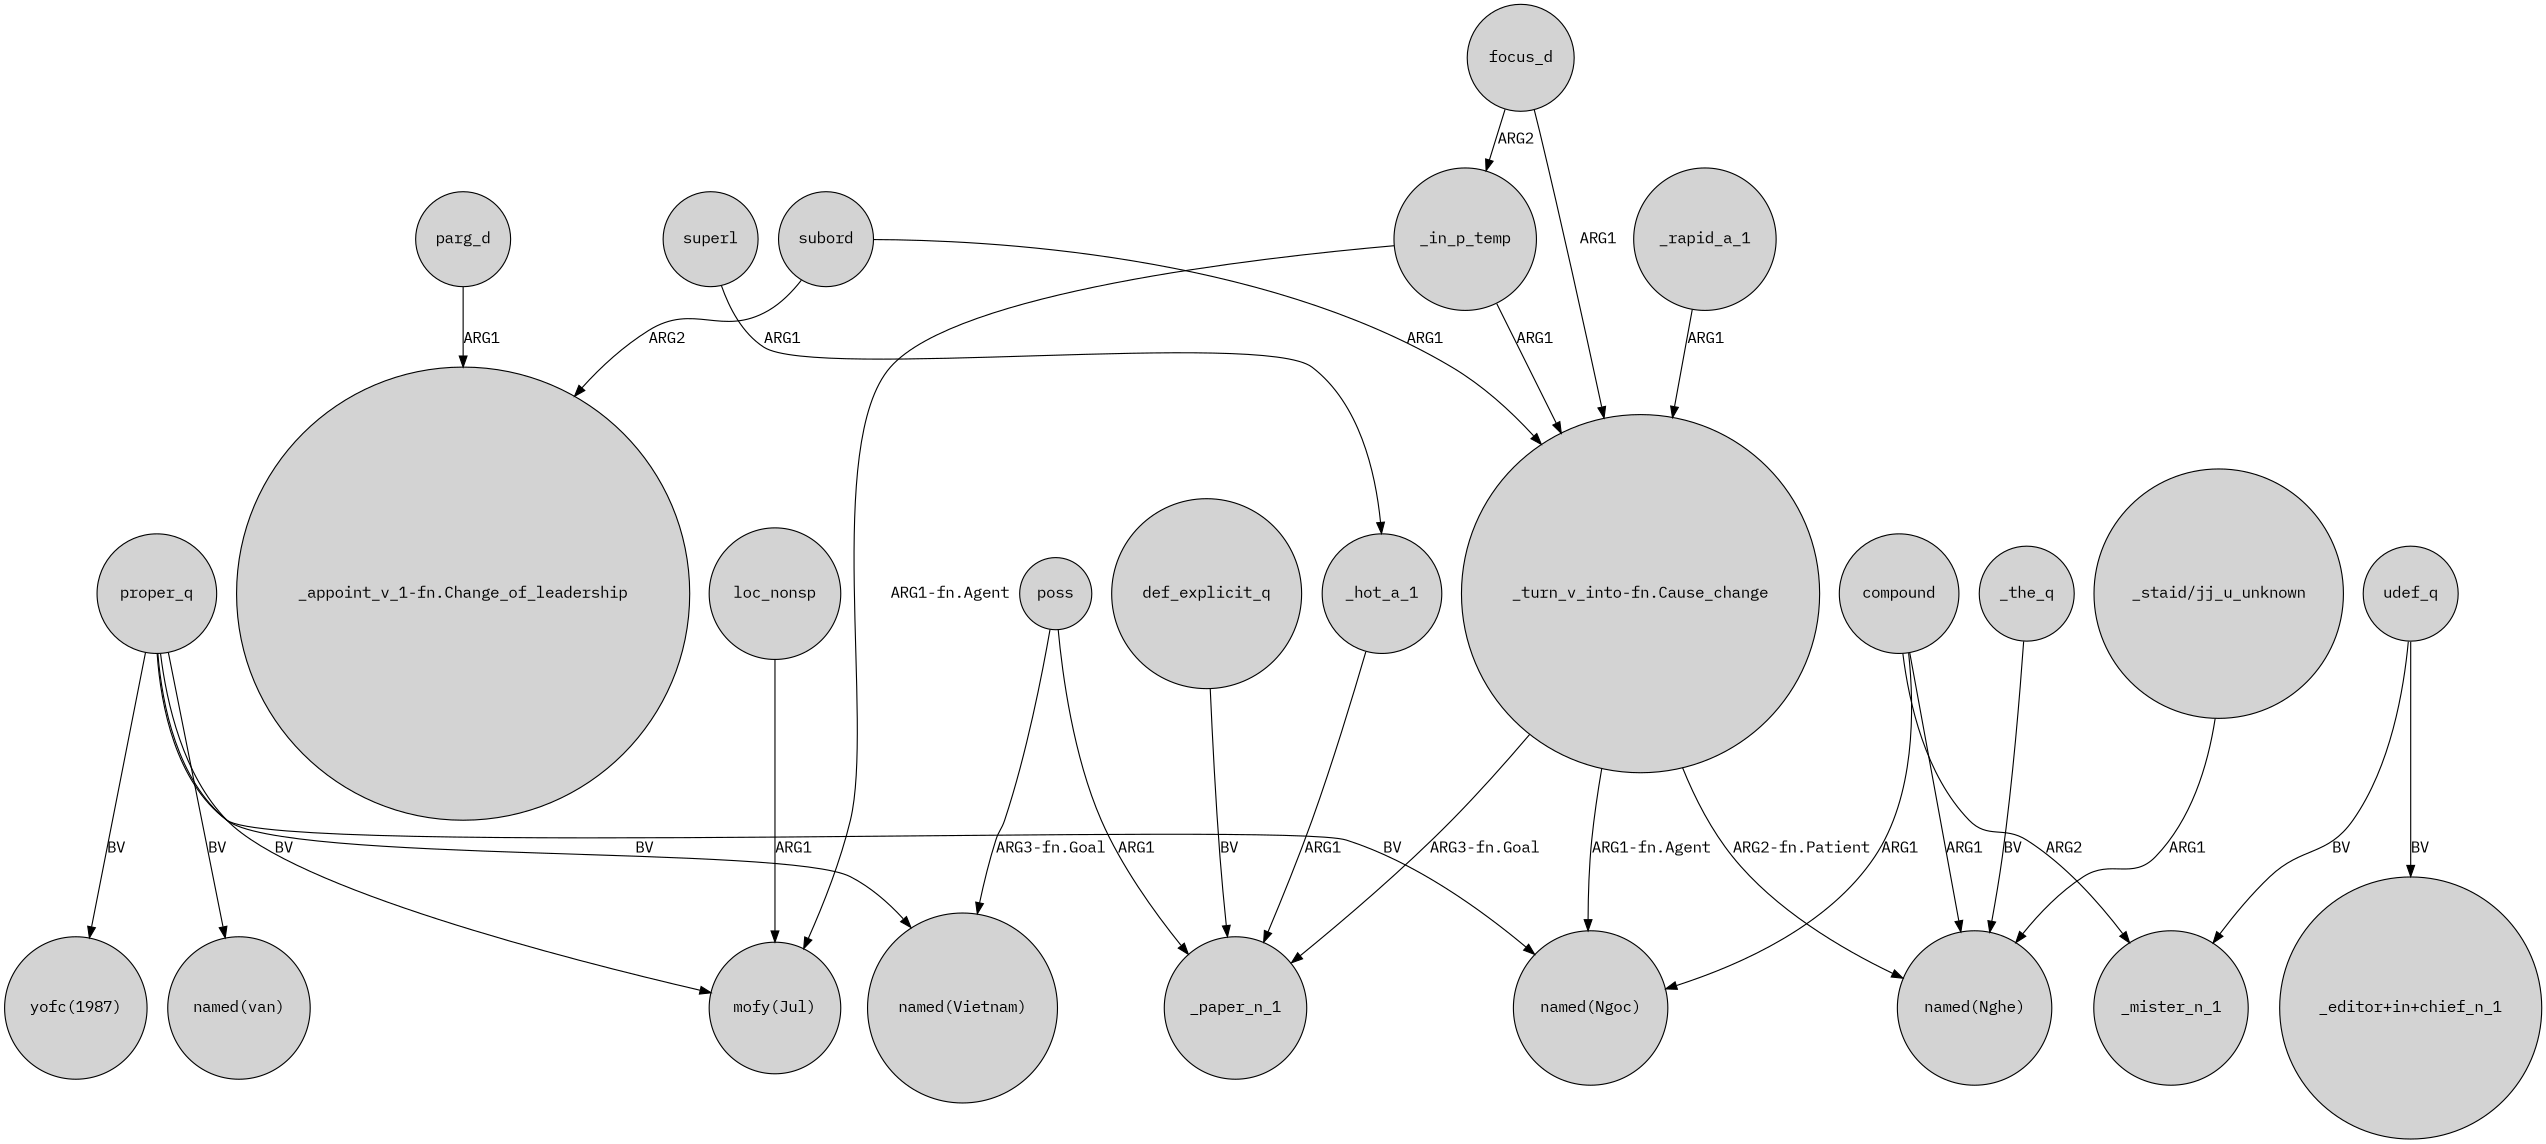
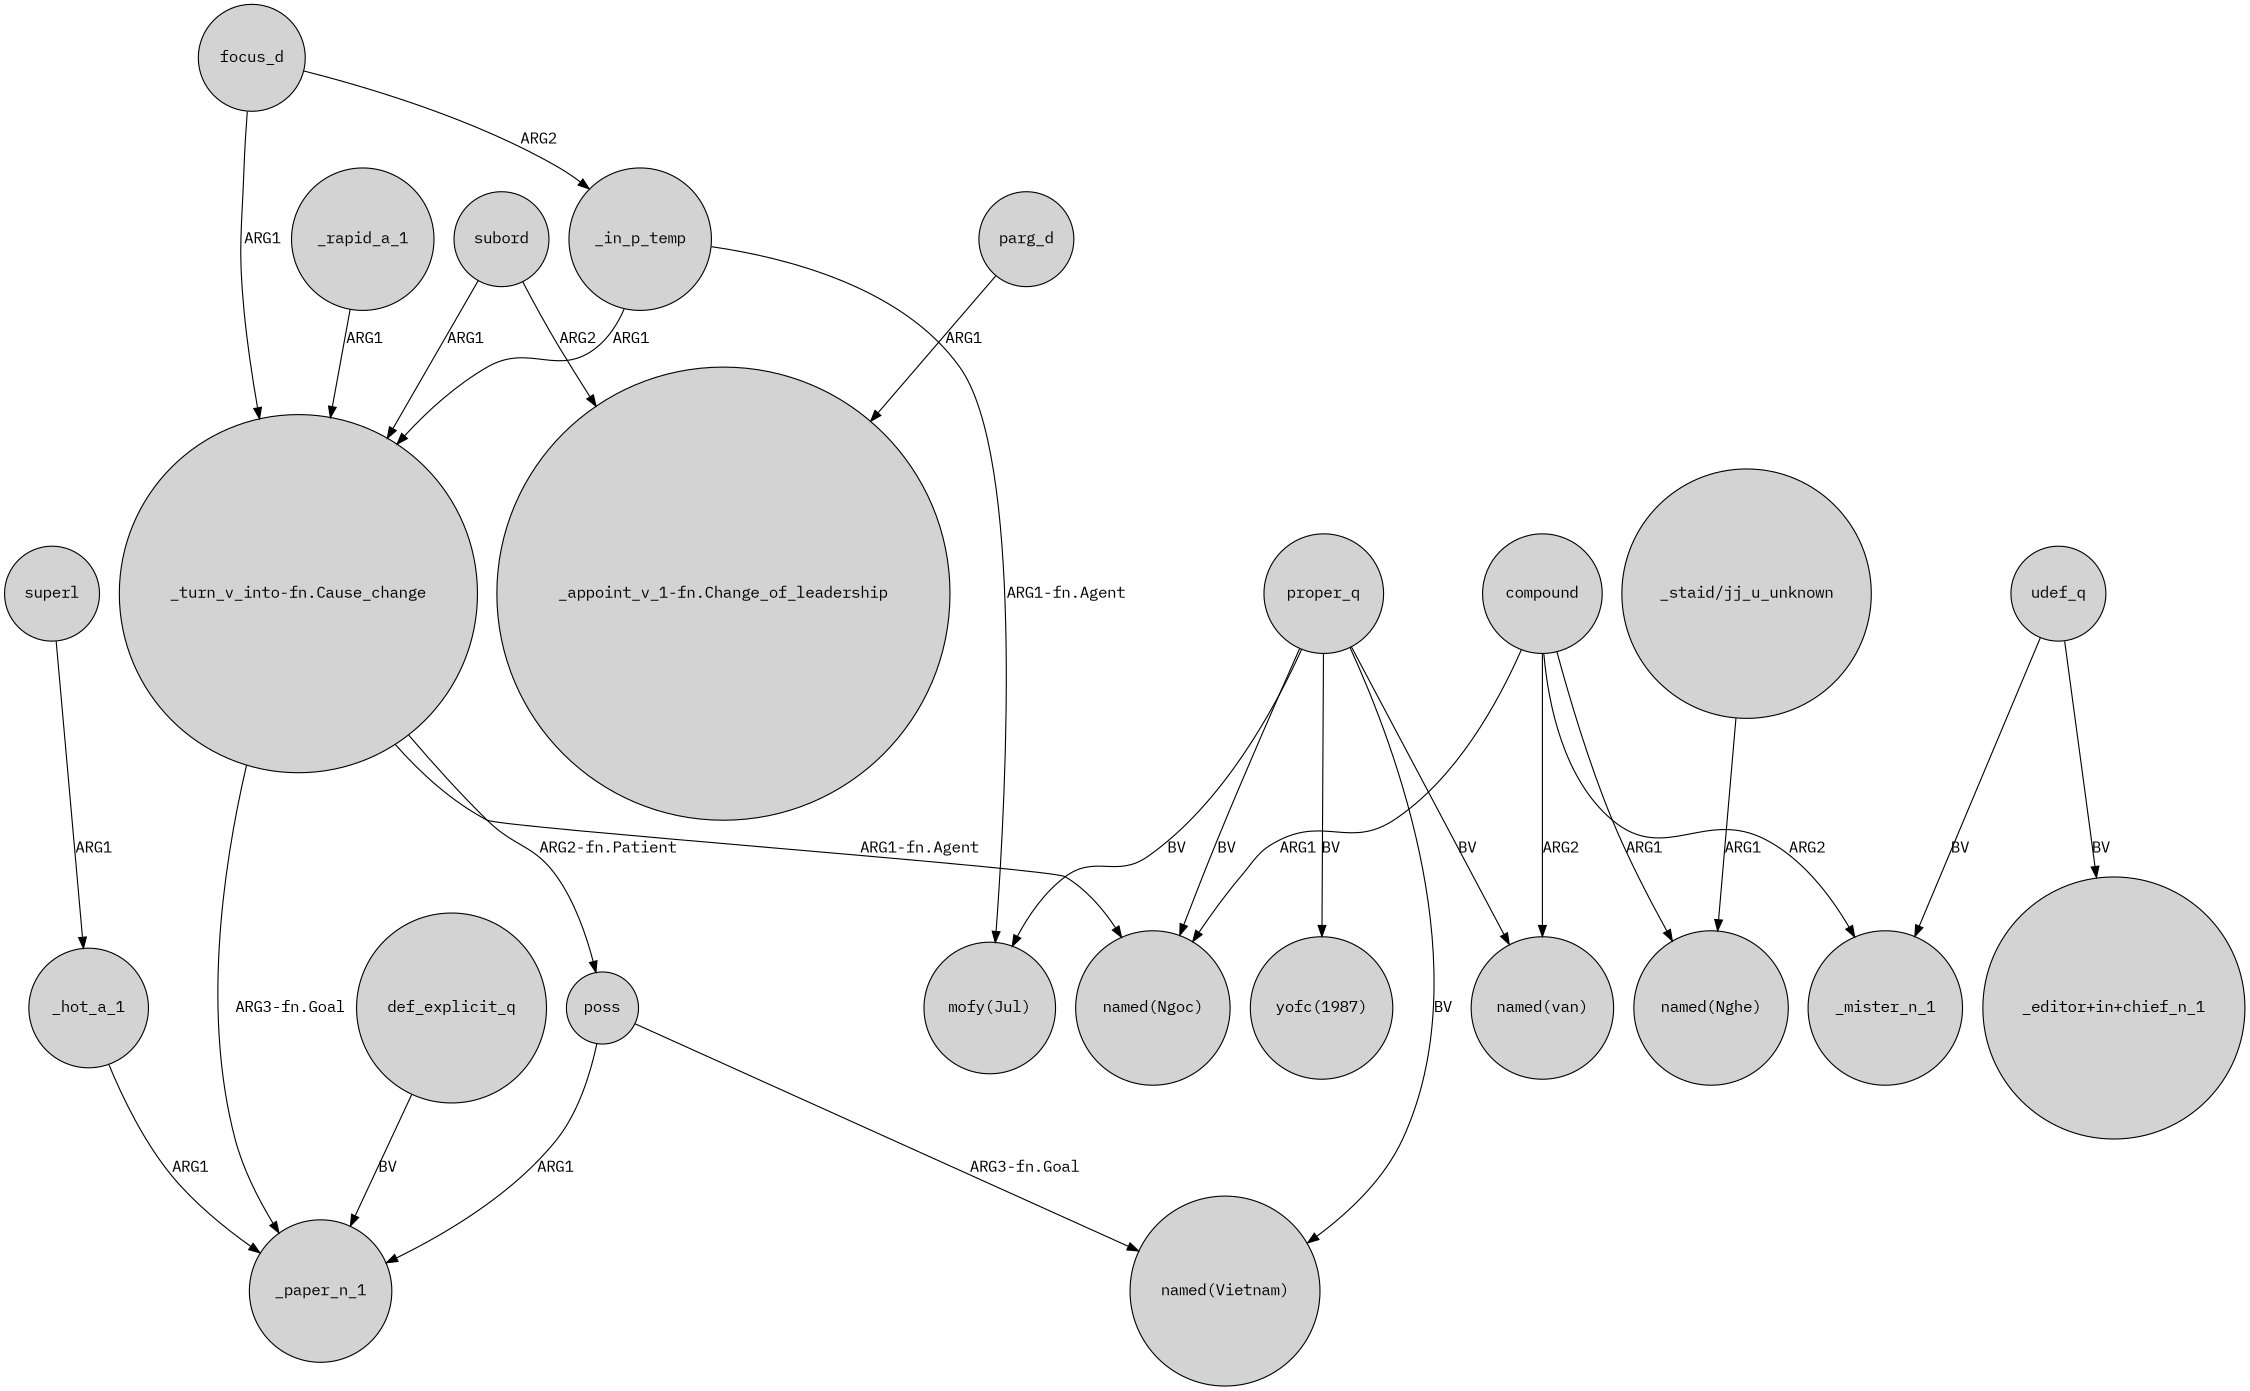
(775, 594) -> none
(2027, 594) -> none
none -> (1542, 789)
(1766, 892) -> (514, 841)
